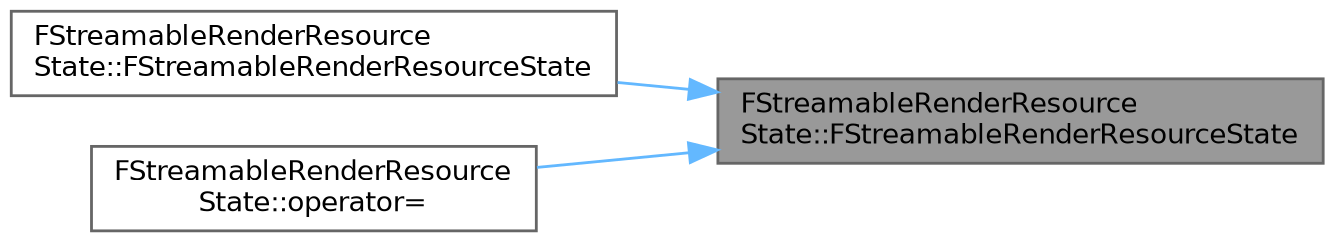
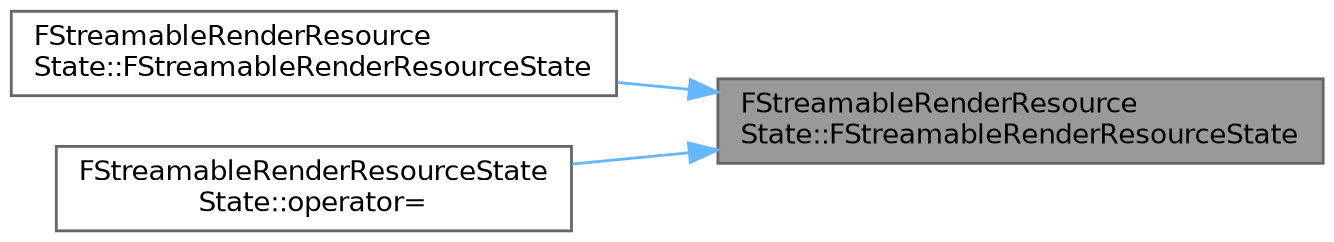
(314, 189) -> (314, 189)
